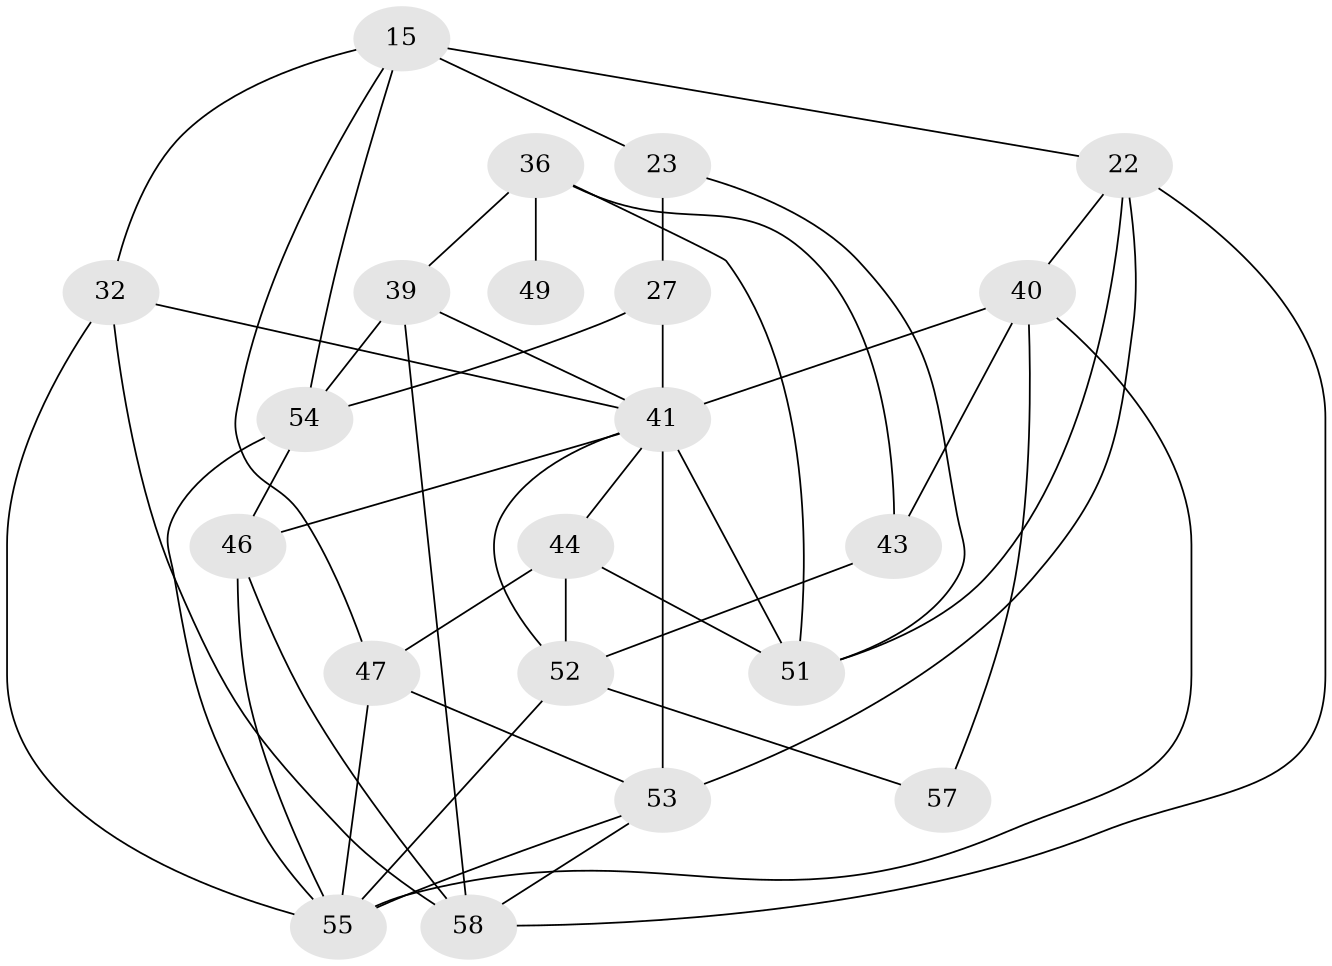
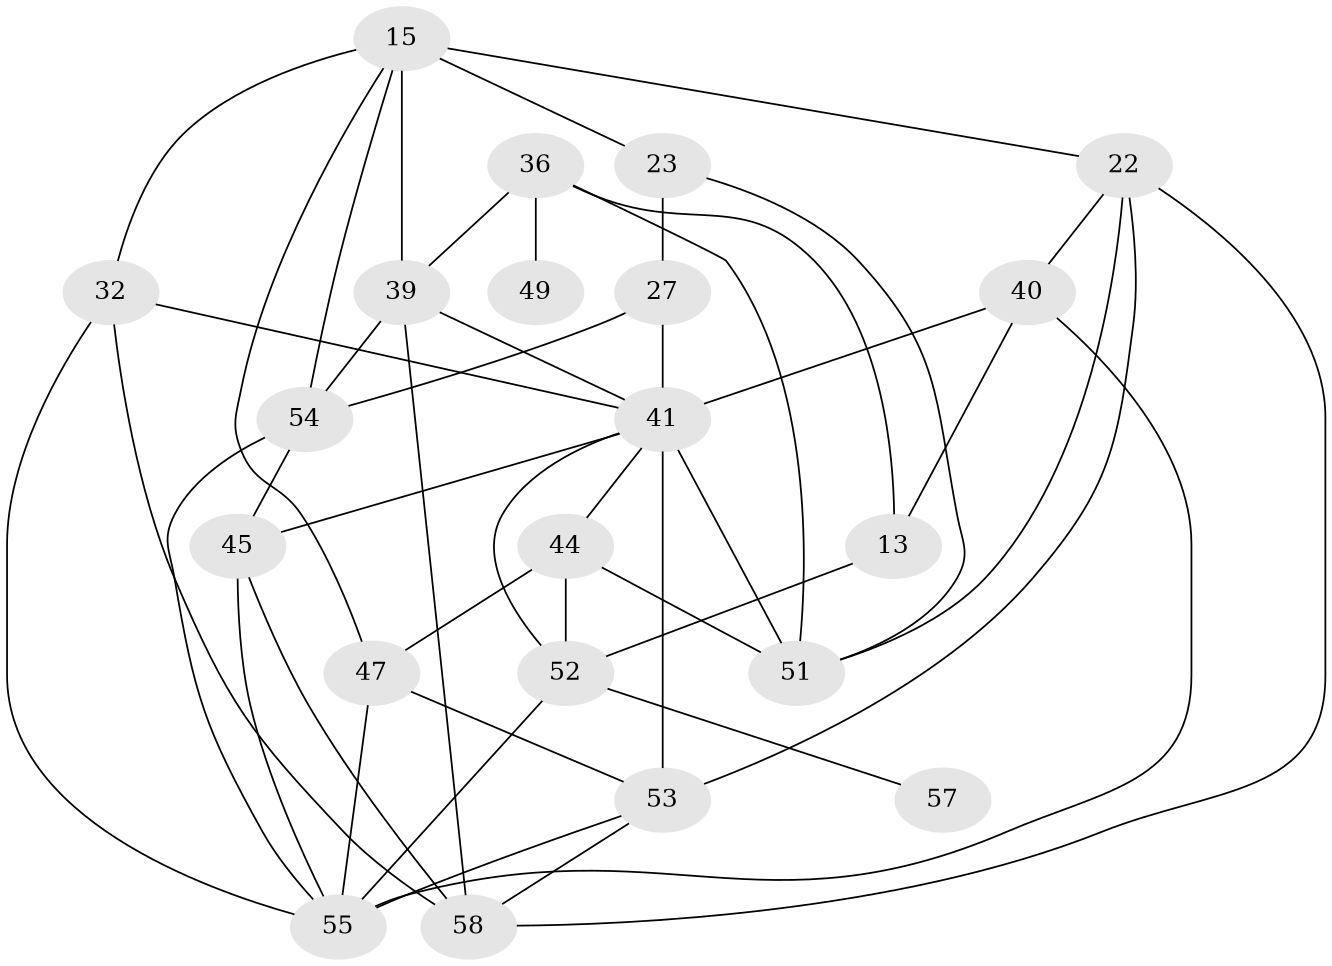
none -> (402, 166)
(238, 546) -> (238, 546)
(894, 546) -> (894, 546)
(1018, 563) -> none
